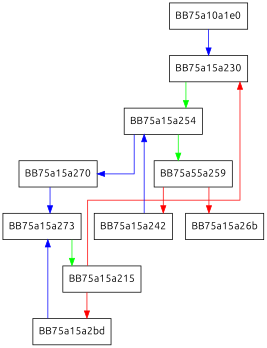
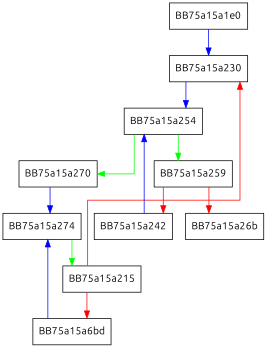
(209, 16) -> (209, 16)
(186, 91) -> (186, 91)
(134, 169) -> (134, 169)
(193, 174) -> (193, 174)
(42, 226) -> (42, 226)
(72, 332) -> (72, 332)
